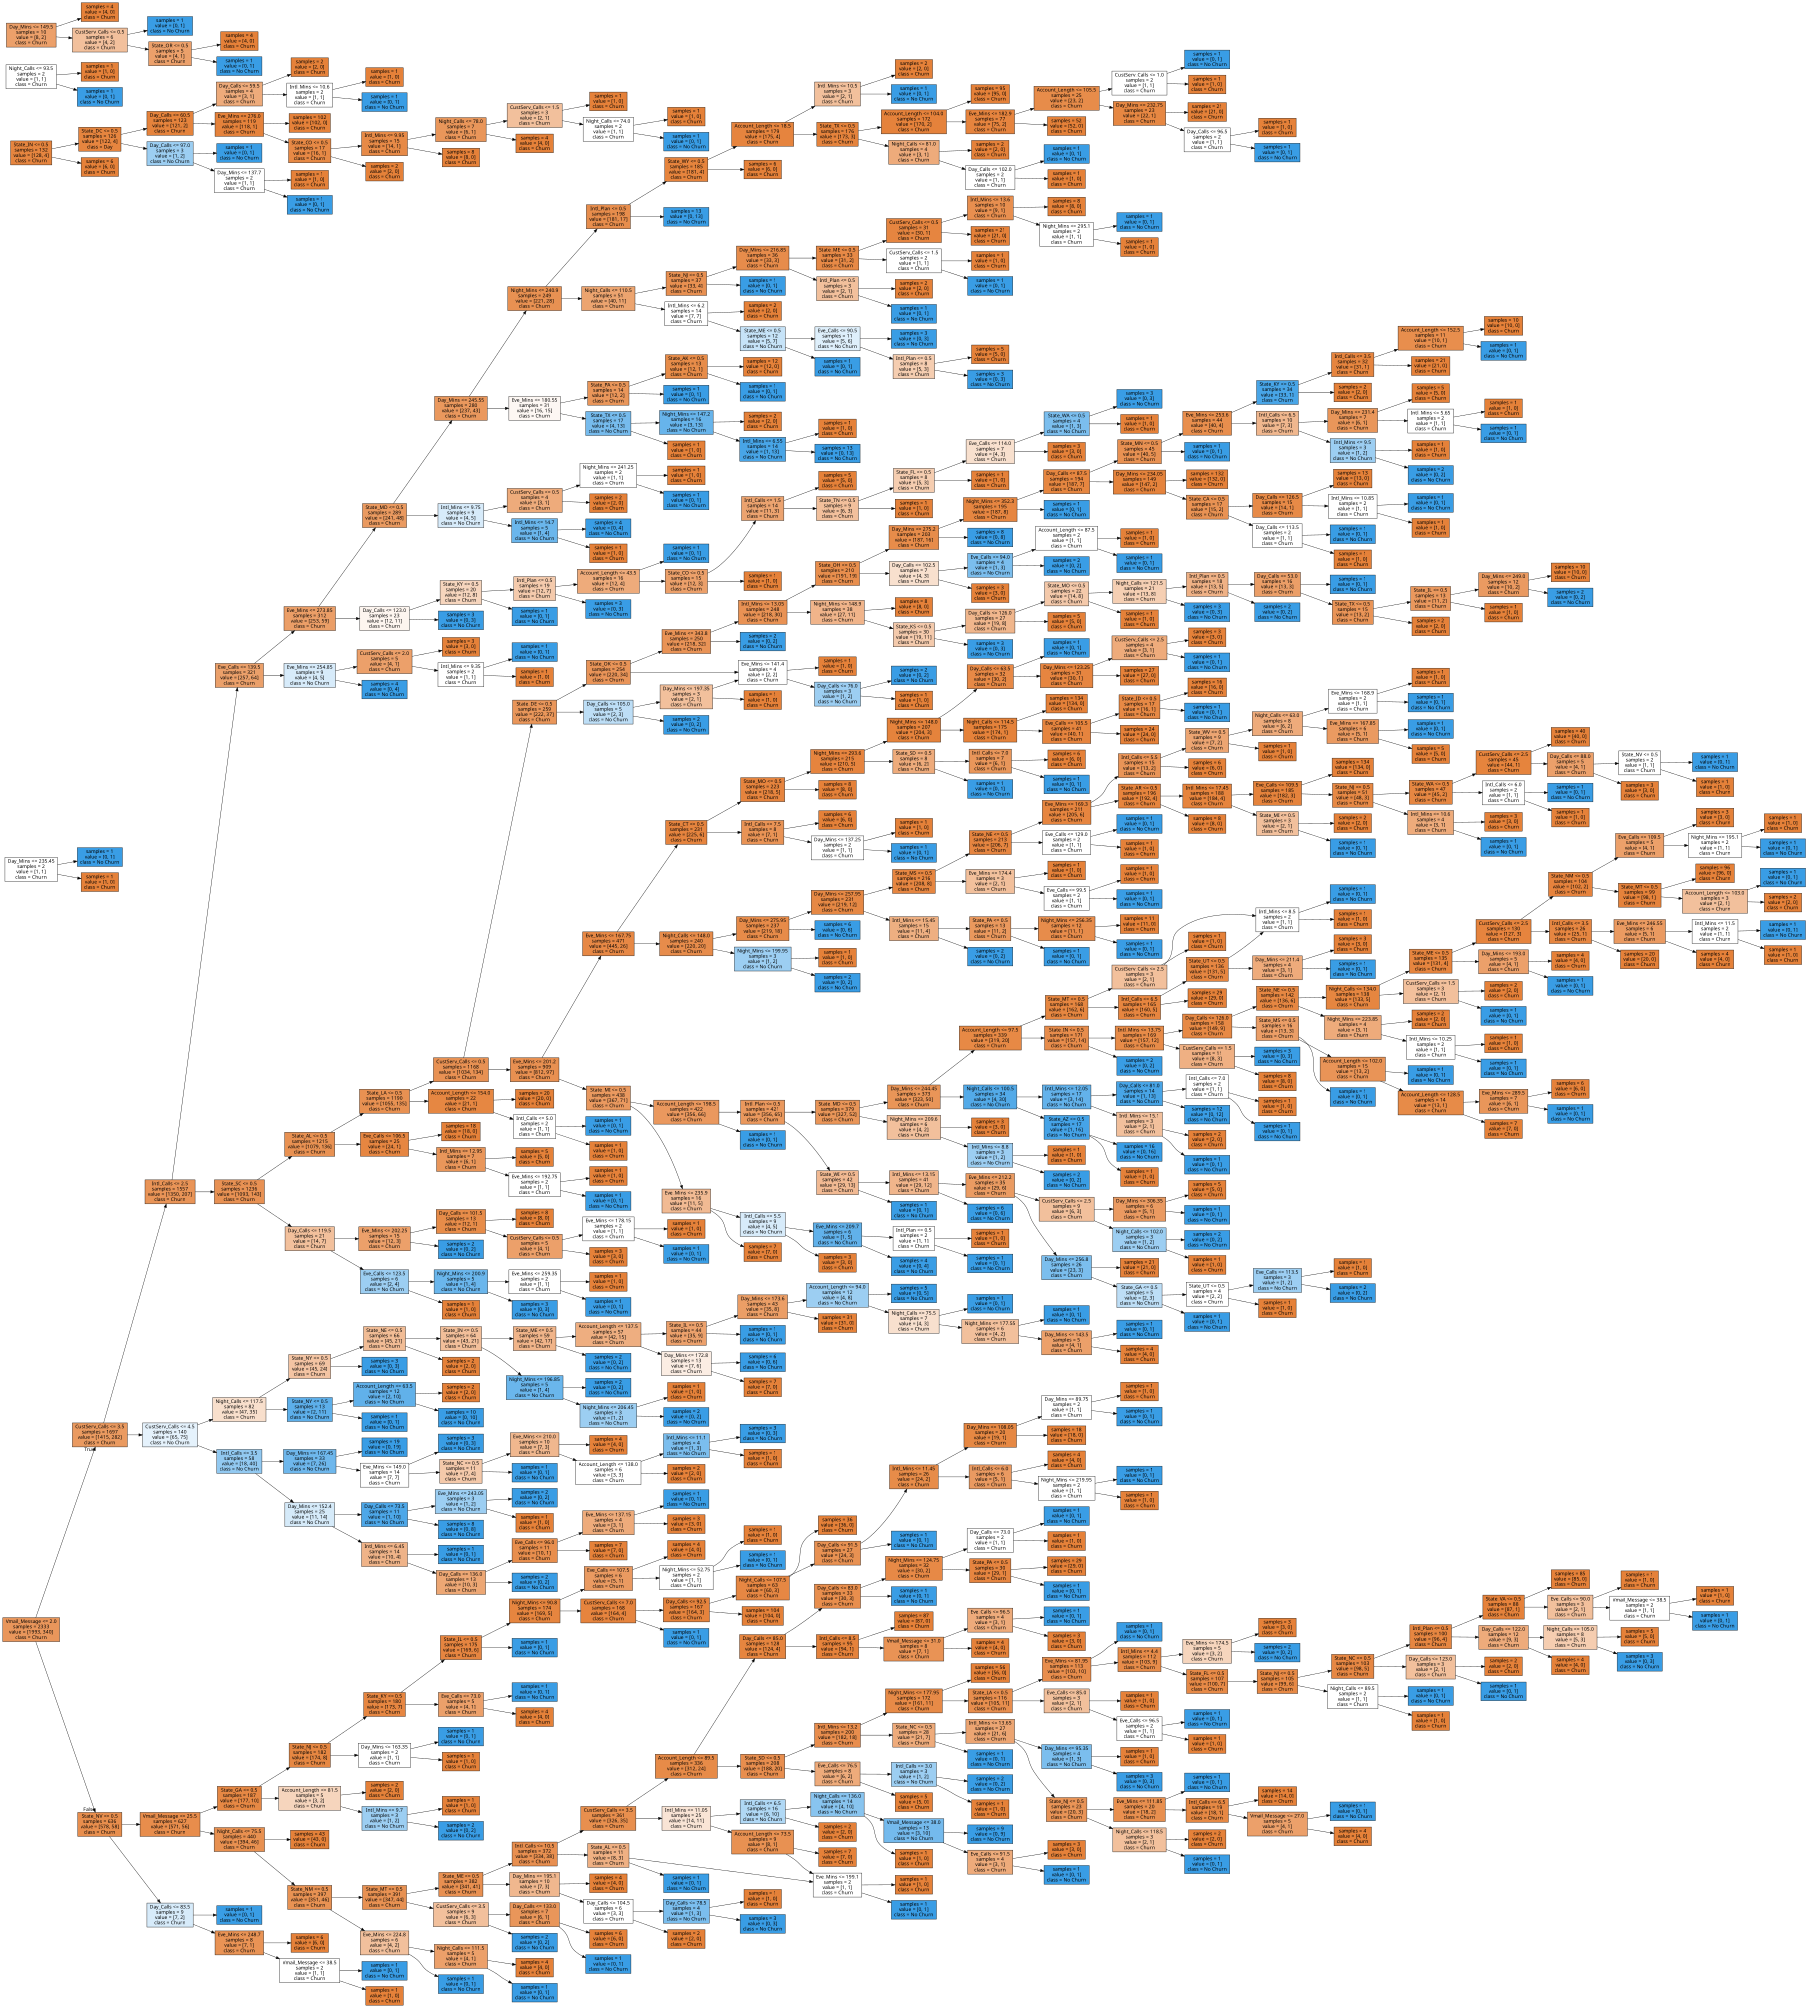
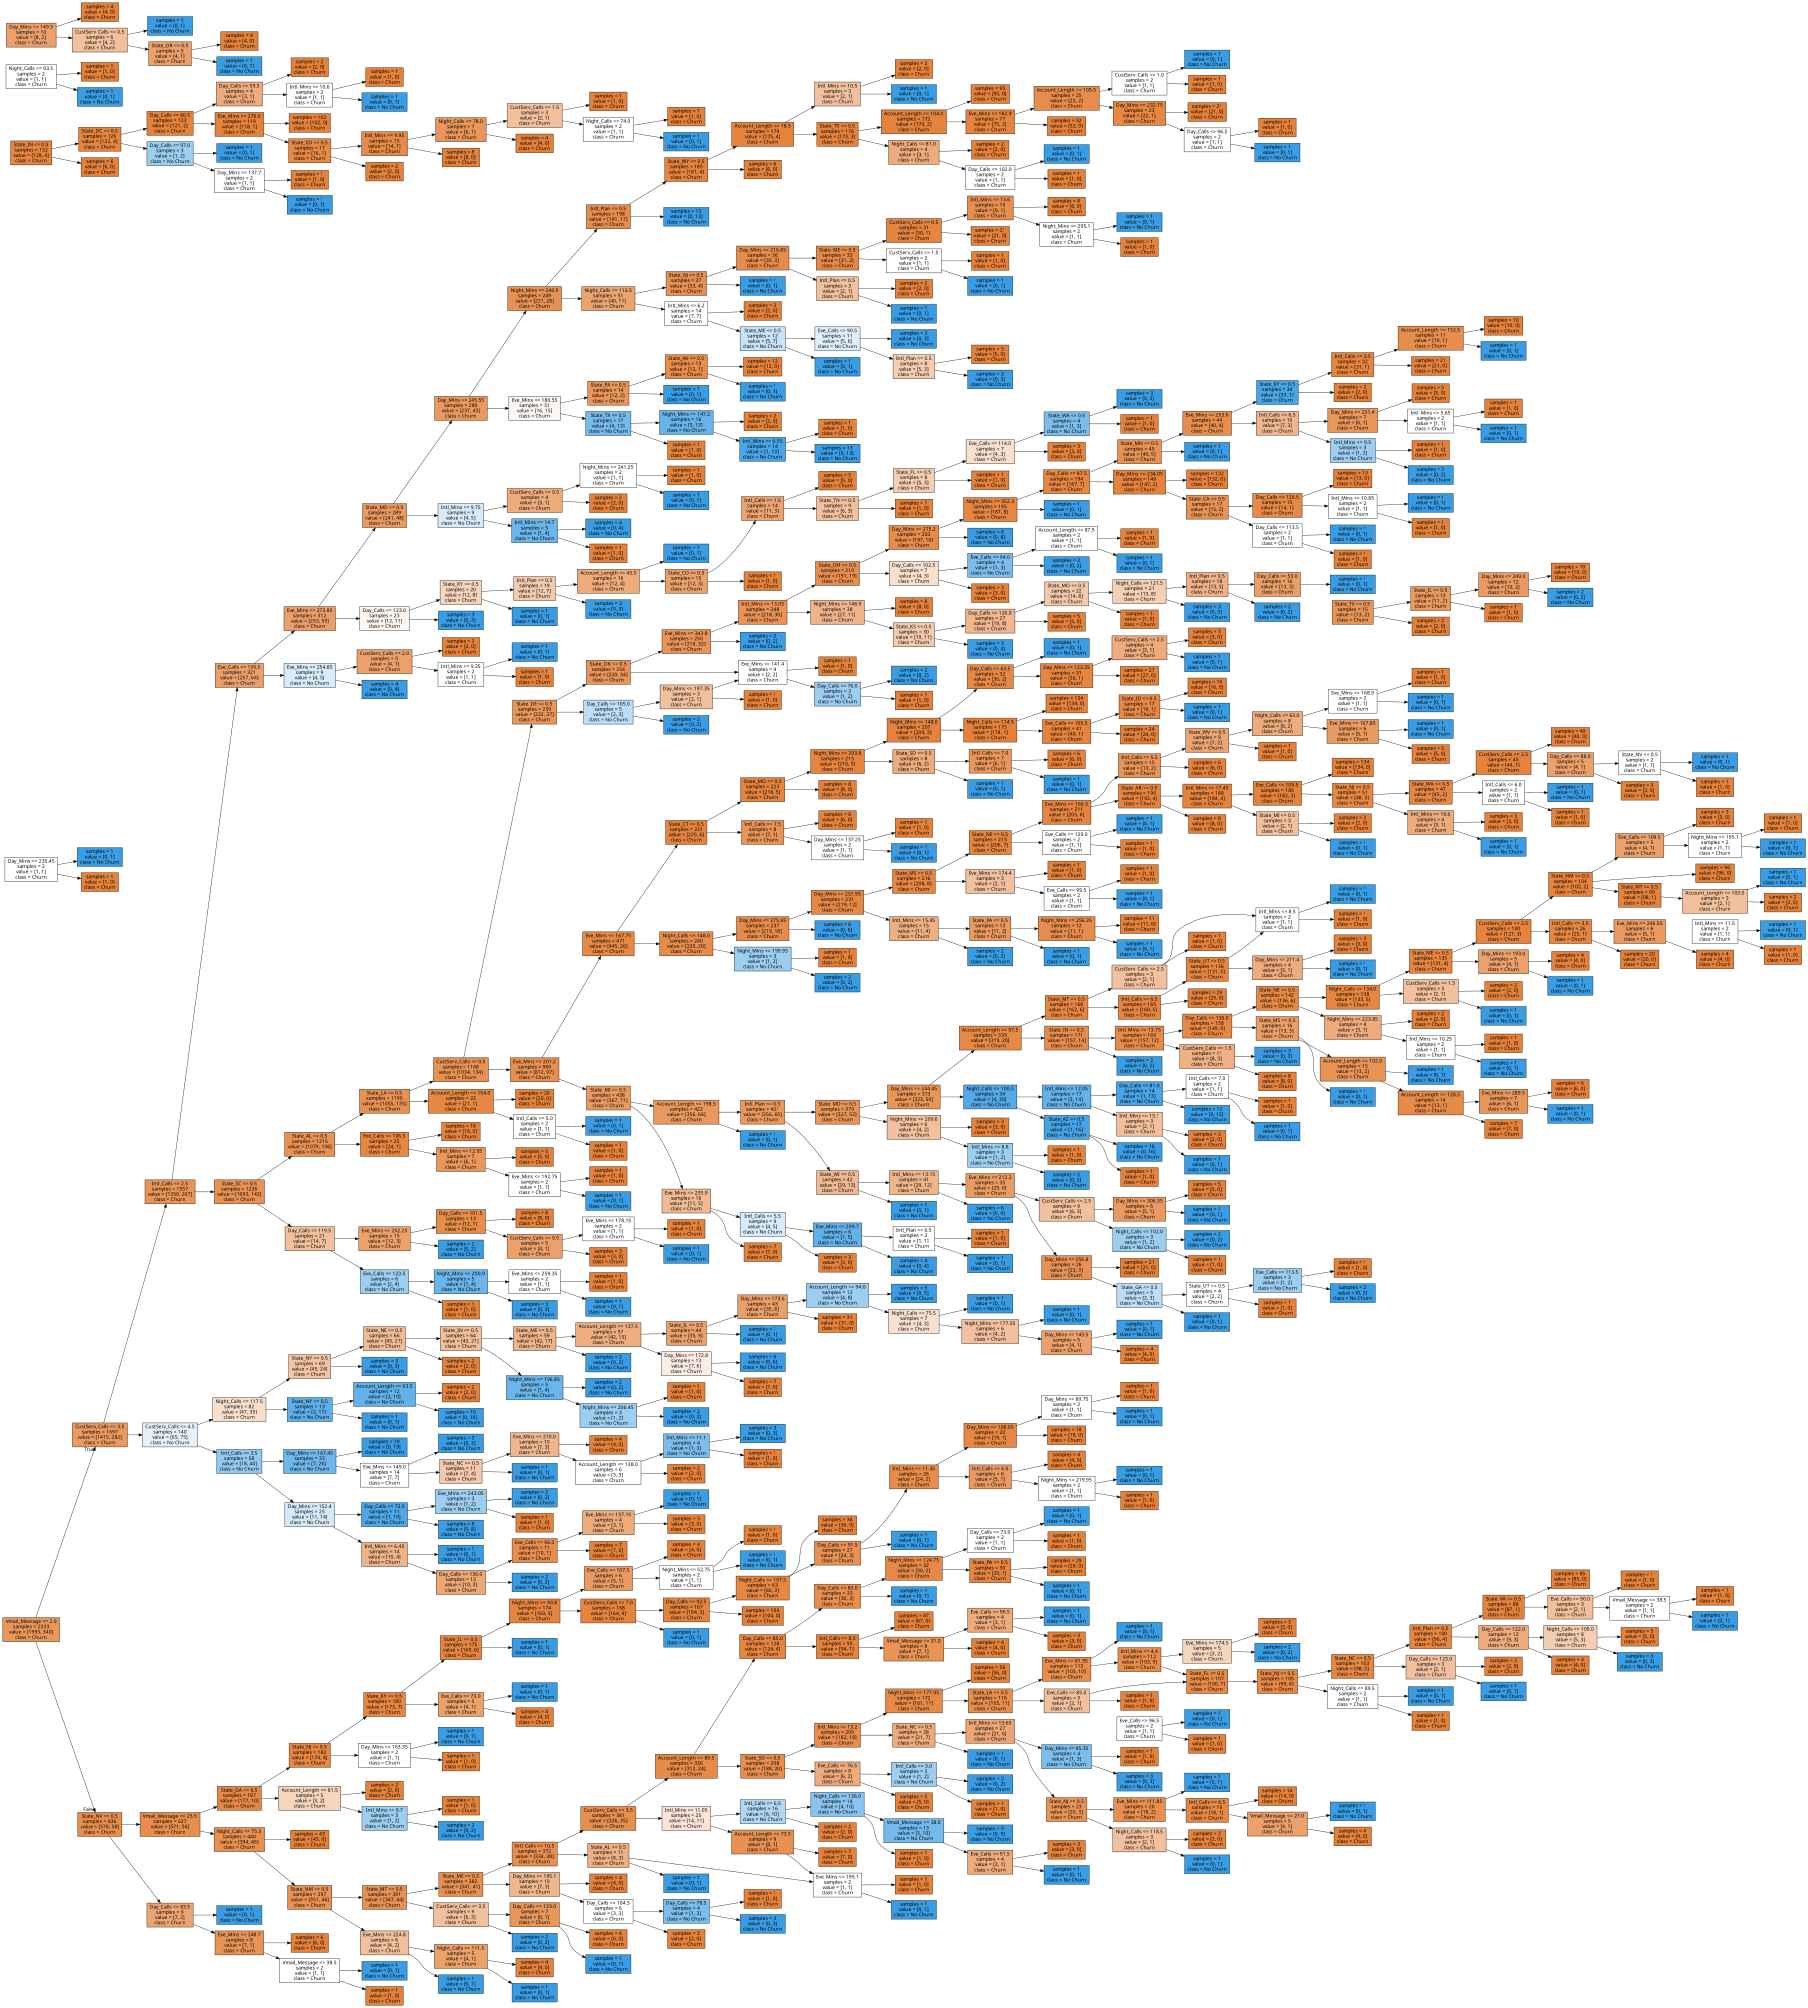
(100, 139) -> (100, 139)
(1315, 598) -> none
(1677, 884) -> (1642, 878)
(1677, 932) -> none
(1067, 1268) -> (1067, 1268)
(1101, 1714) -> (1136, 1685)
(170, 1915) -> (170, 1915)
